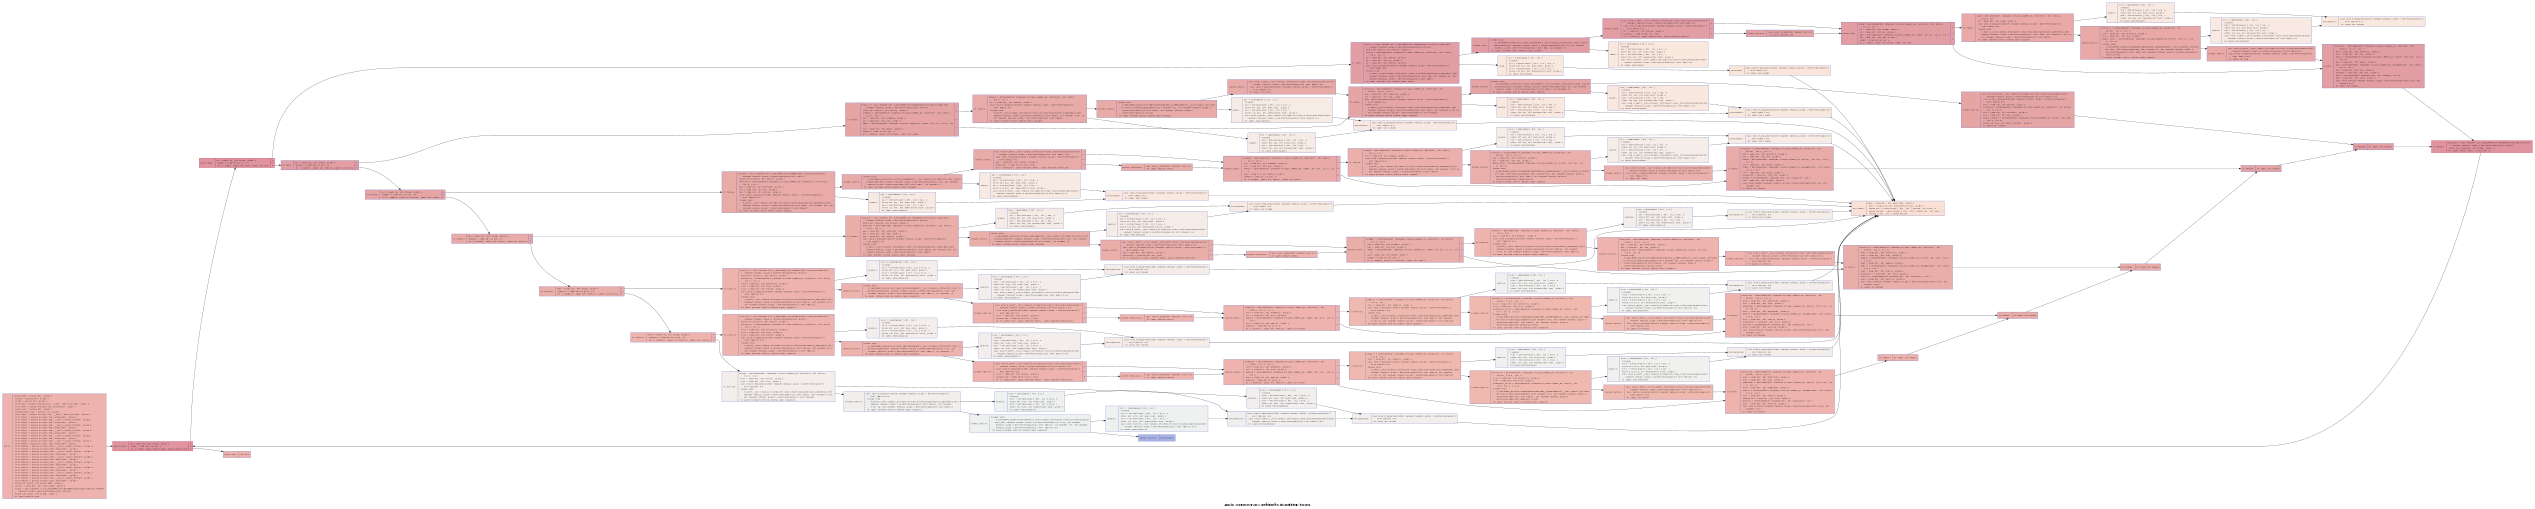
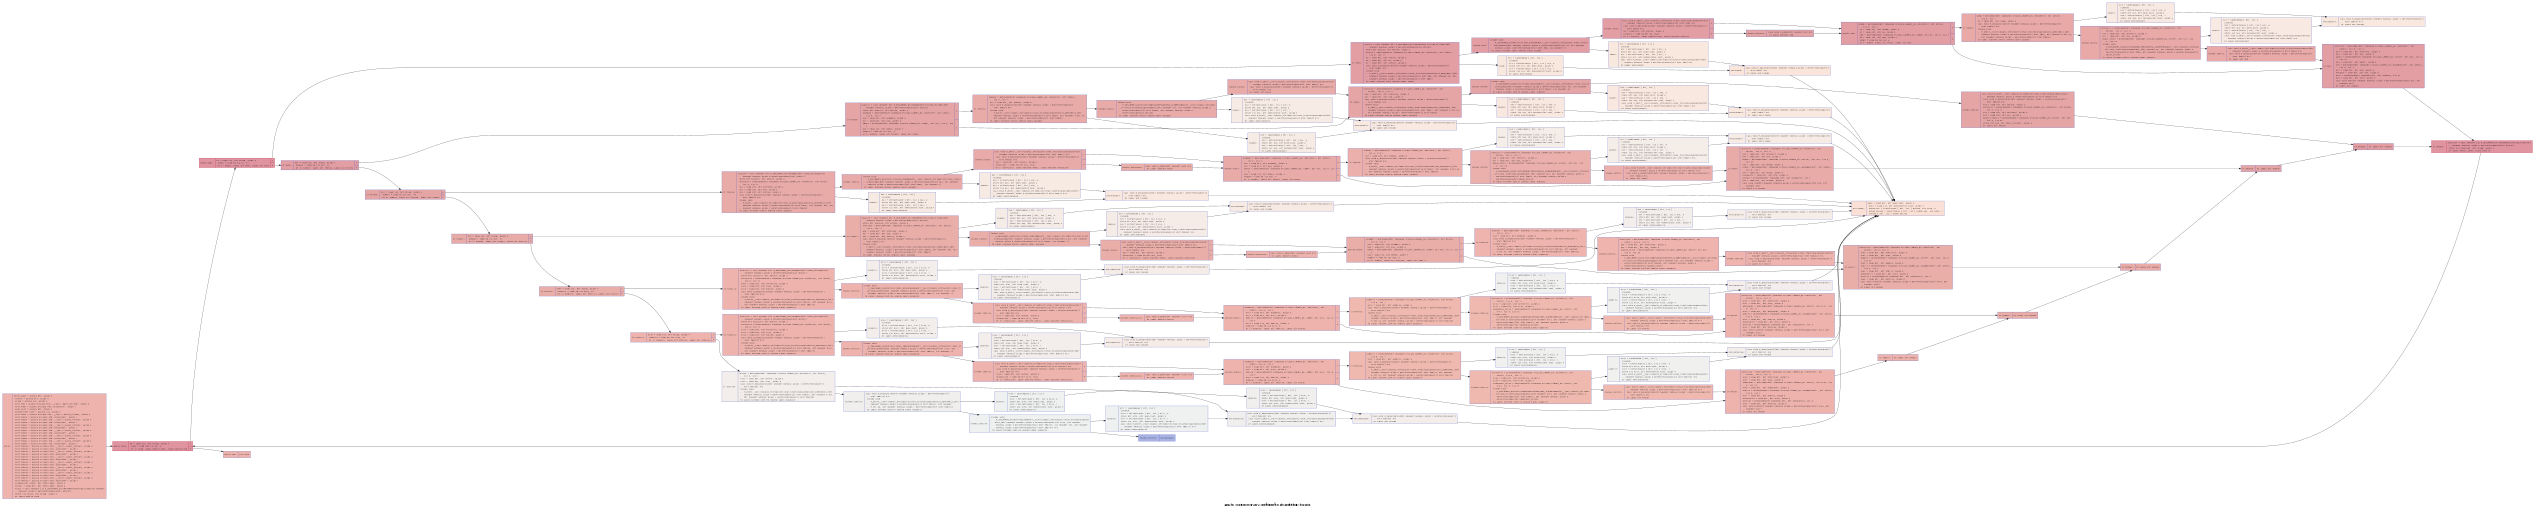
none -> (1725, 63)
(39, 483) -> (40, 483)
